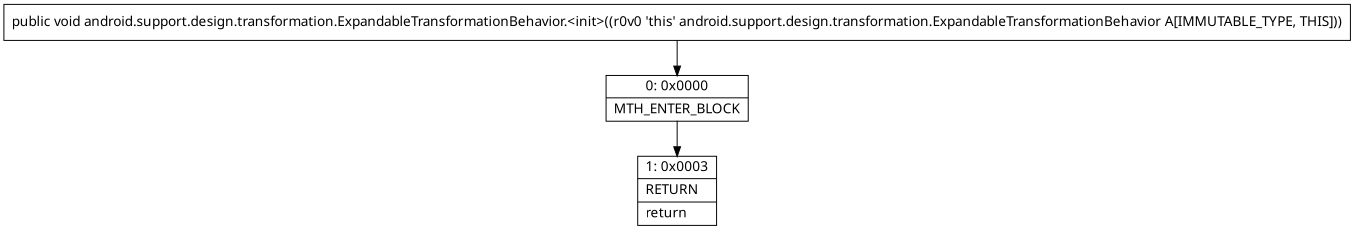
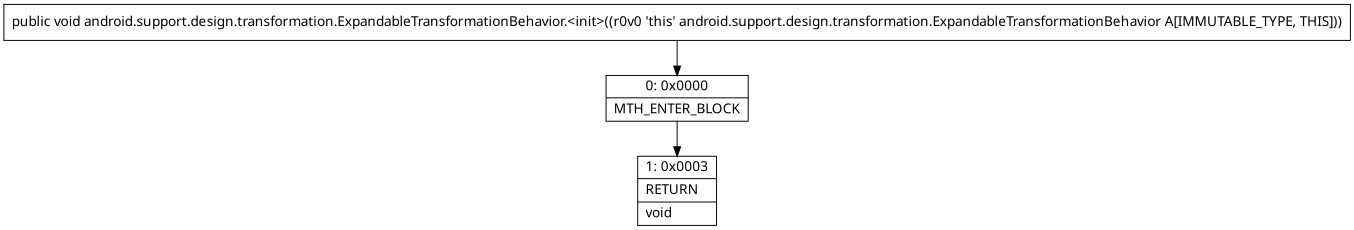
(666, 213) -> (659, 213)
